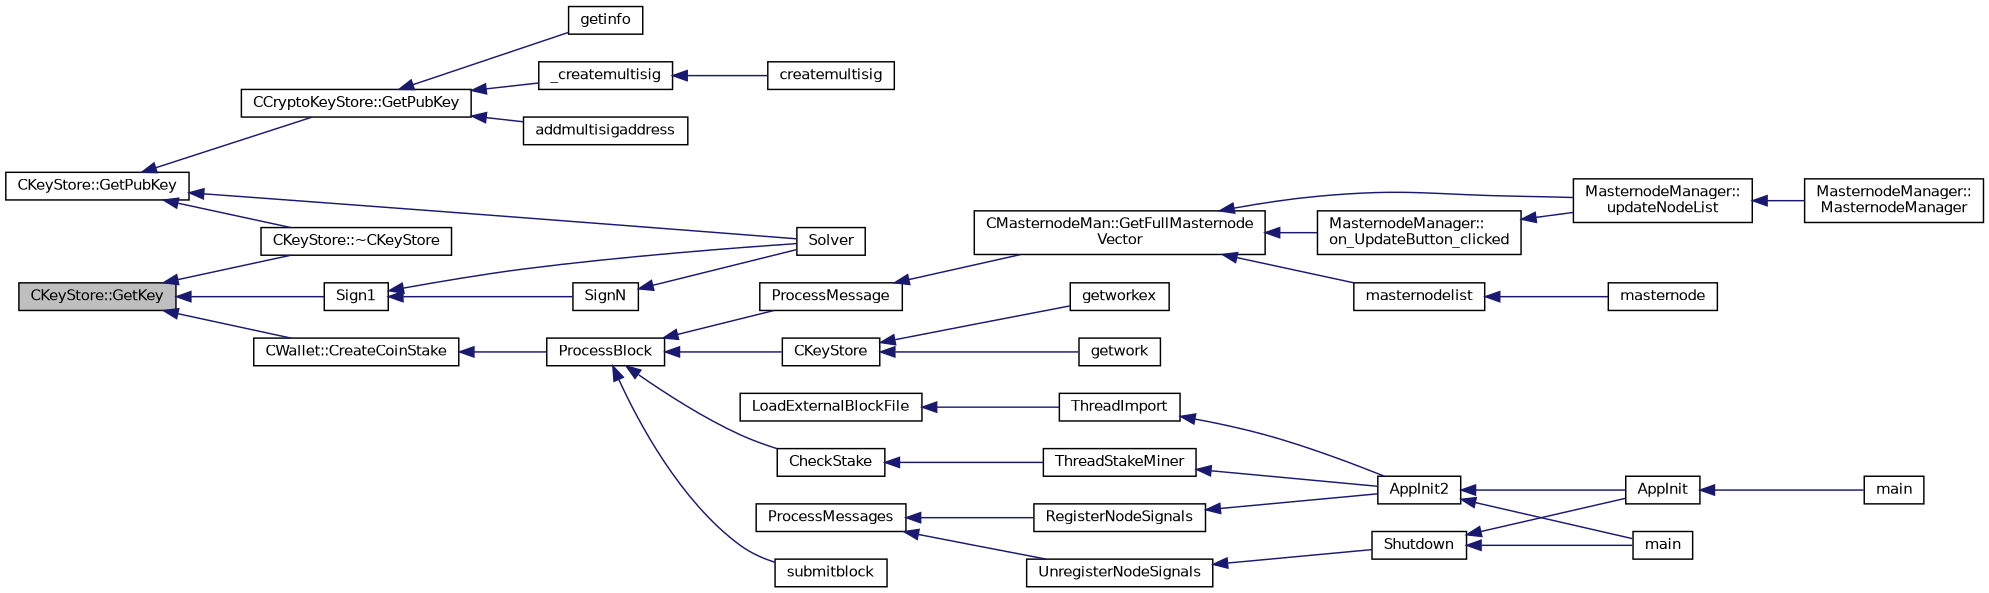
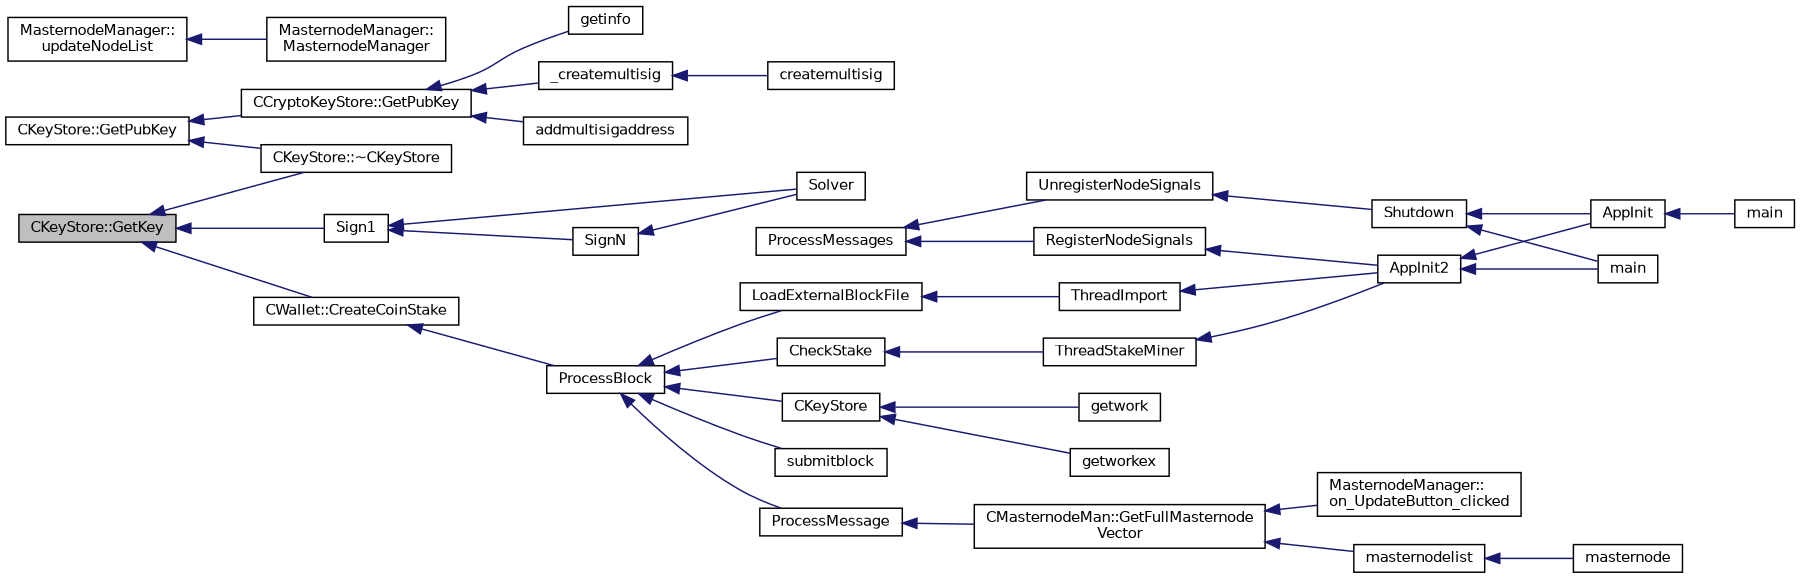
(1403, 192) -> none
(1555, 215) -> none
(500, 216) -> none
none -> (716, 333)
